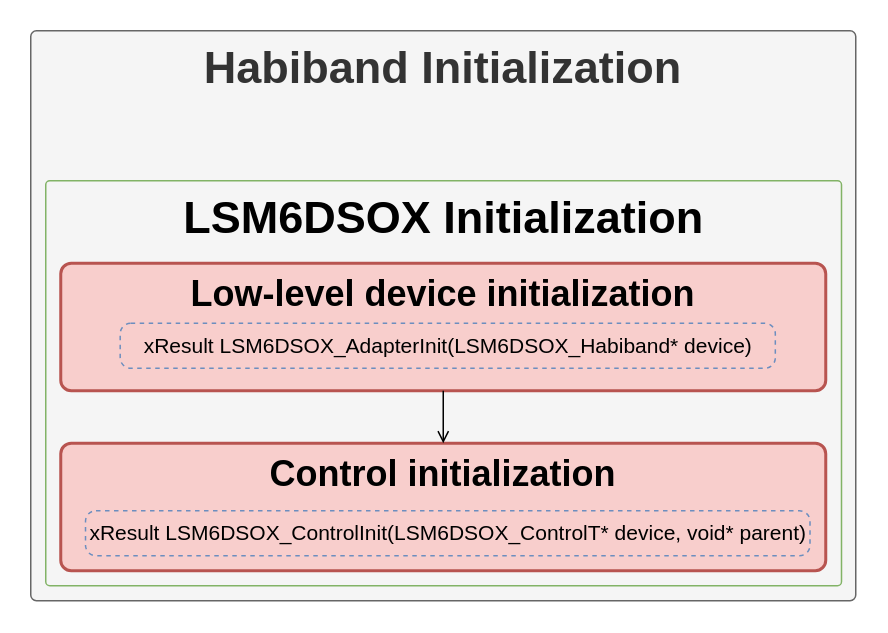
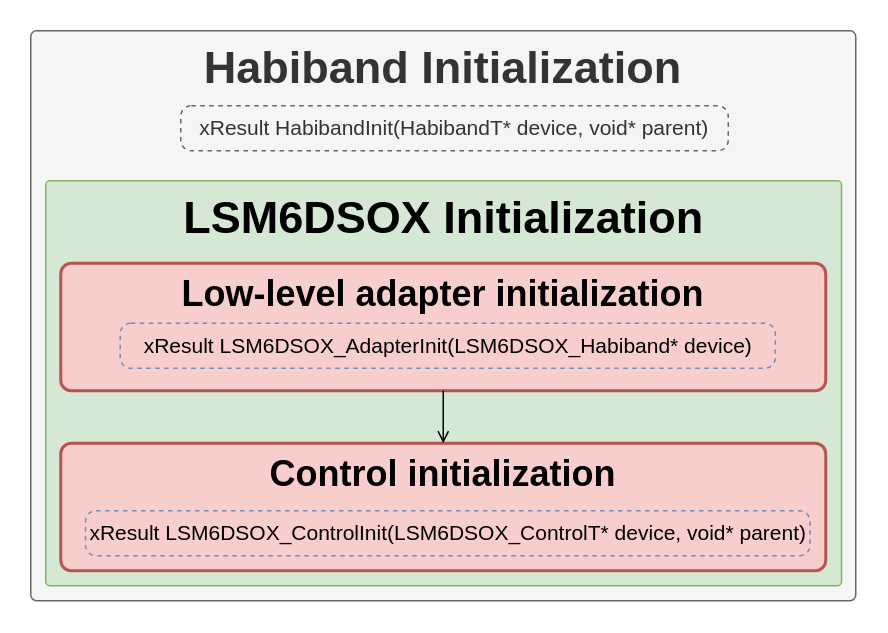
none -> (455, 128)
(444, 218) -> (444, 218)
(443, 295) -> (443, 295)
